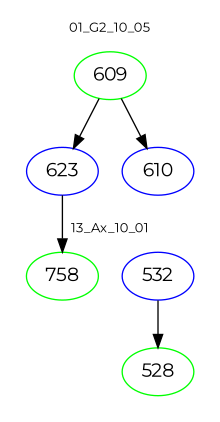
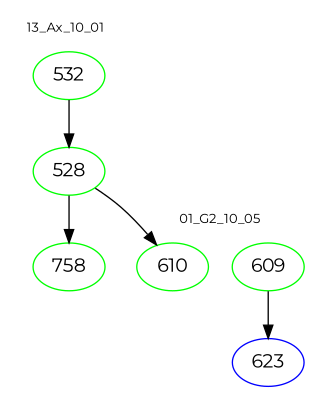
(131, 118) -> (135, 220)
(158, 171) -> (173, 267)
(62, 225) -> (69, 213)
(158, 276) -> (69, 76)
